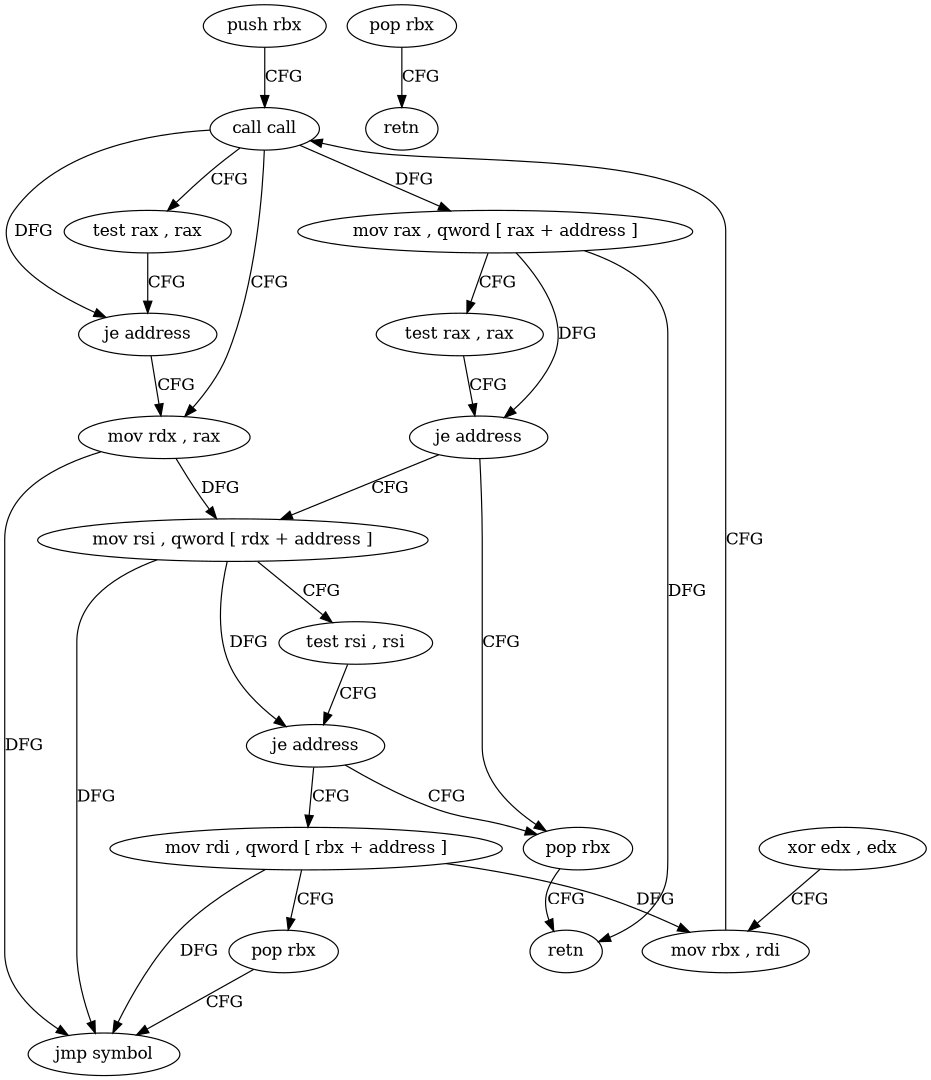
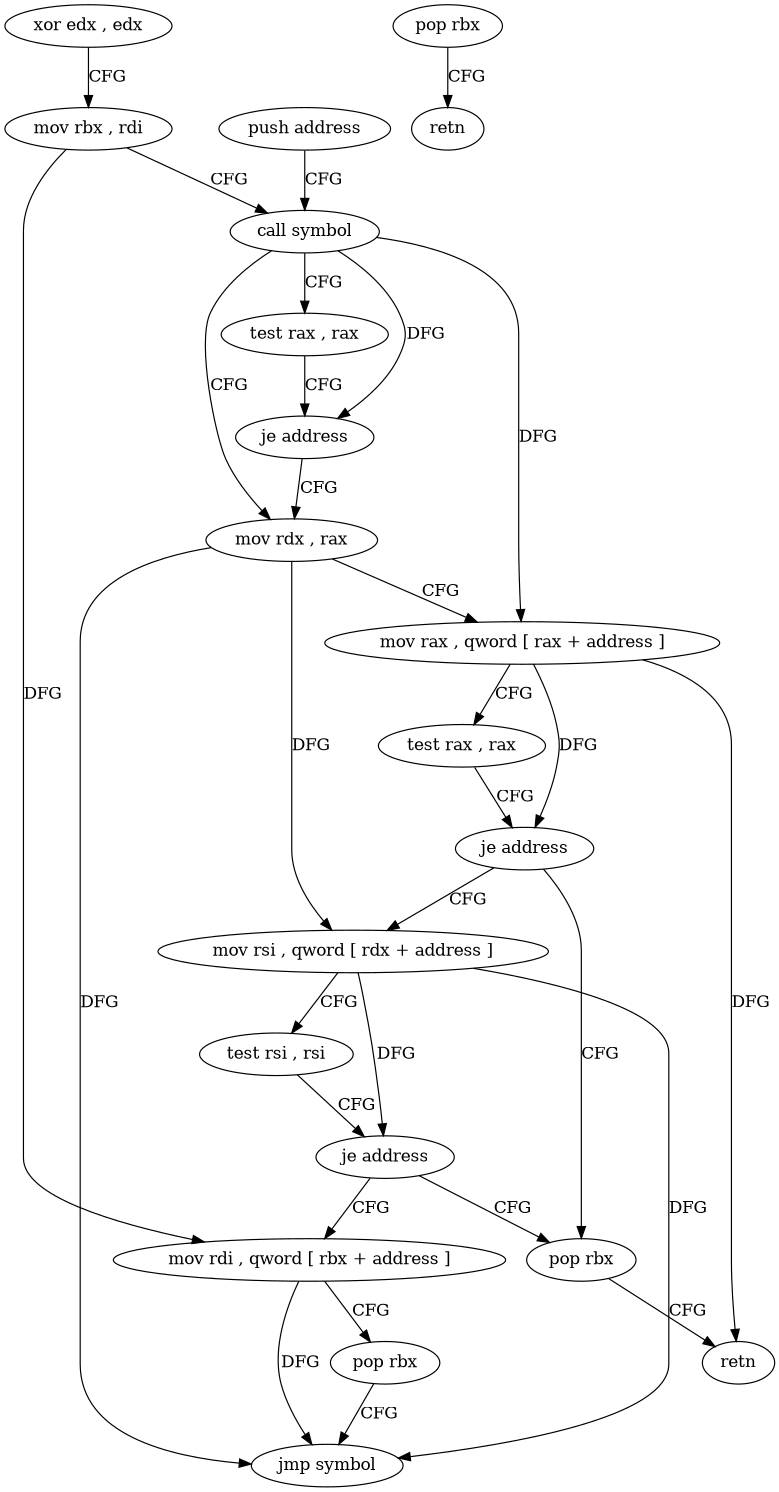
(265, 26) -> (305, 129)
(265, 129) -> (305, 232)
none -> (399, 588)
(565, 886) -> (23, 745)
